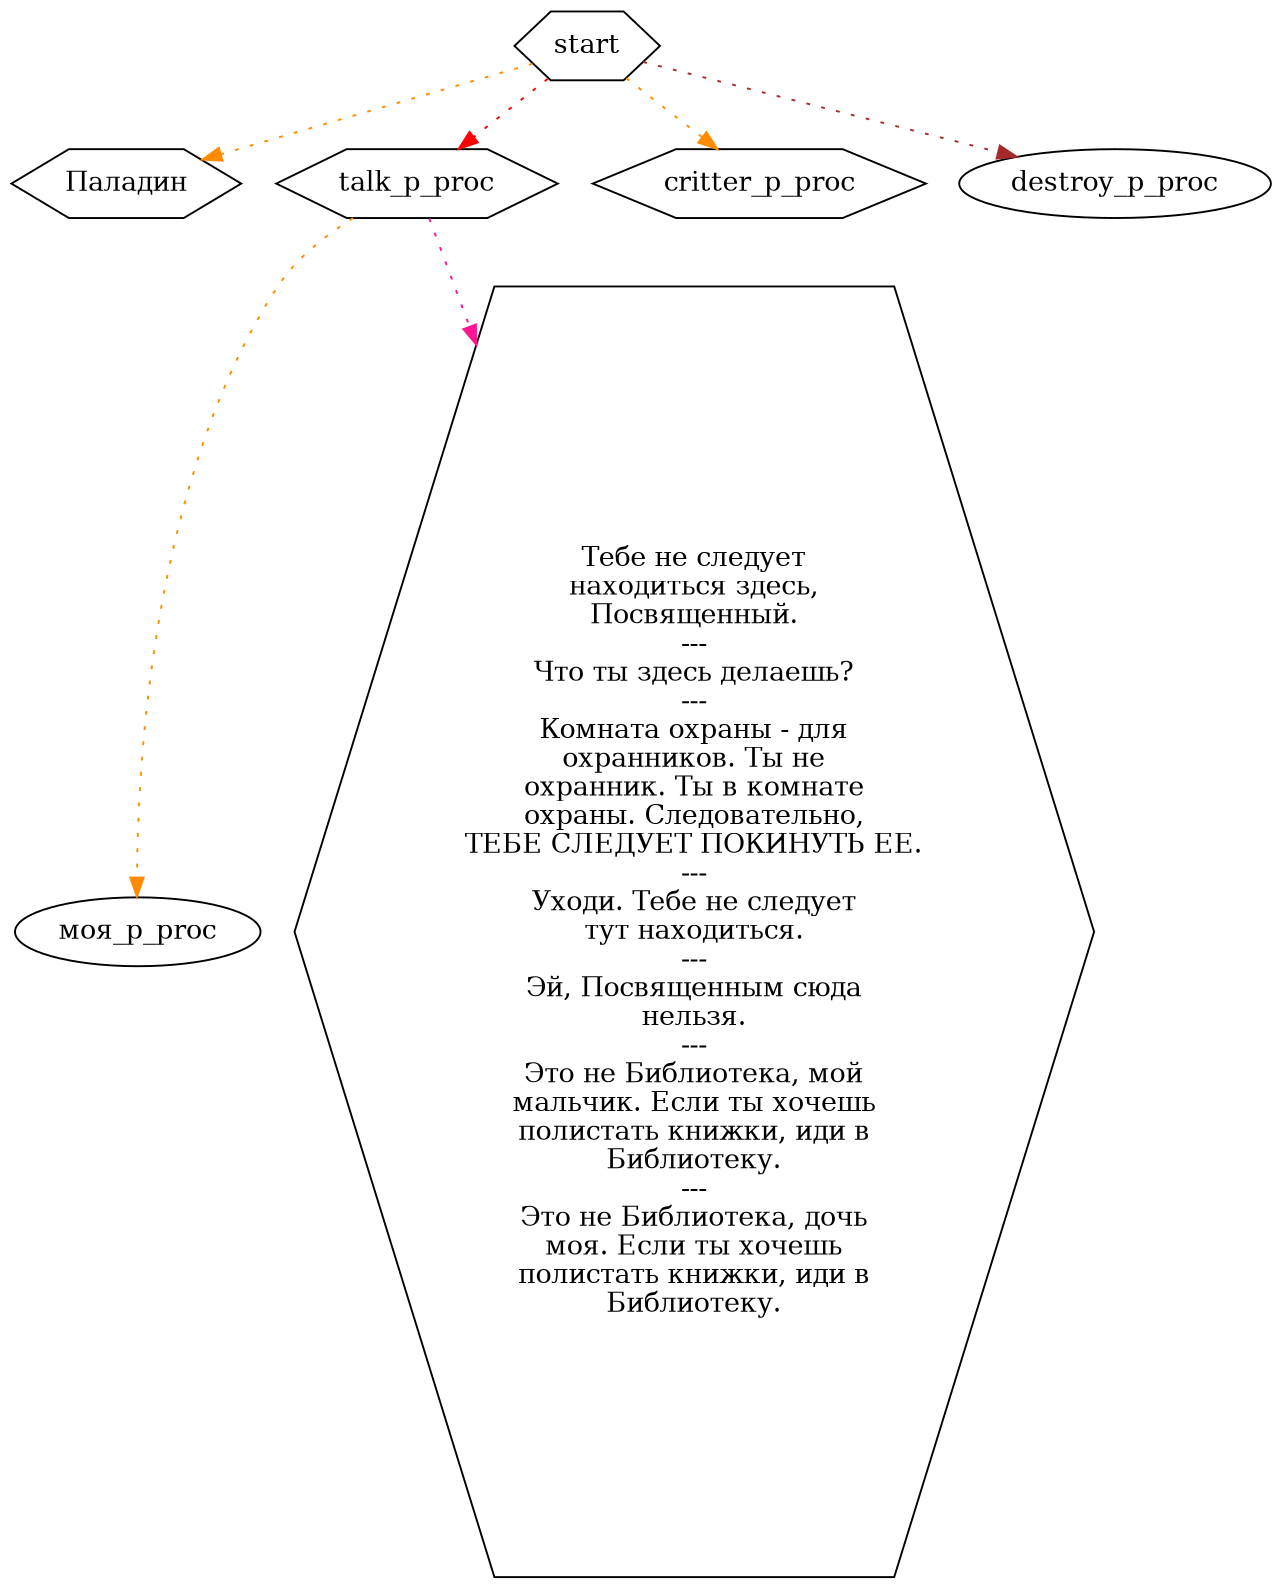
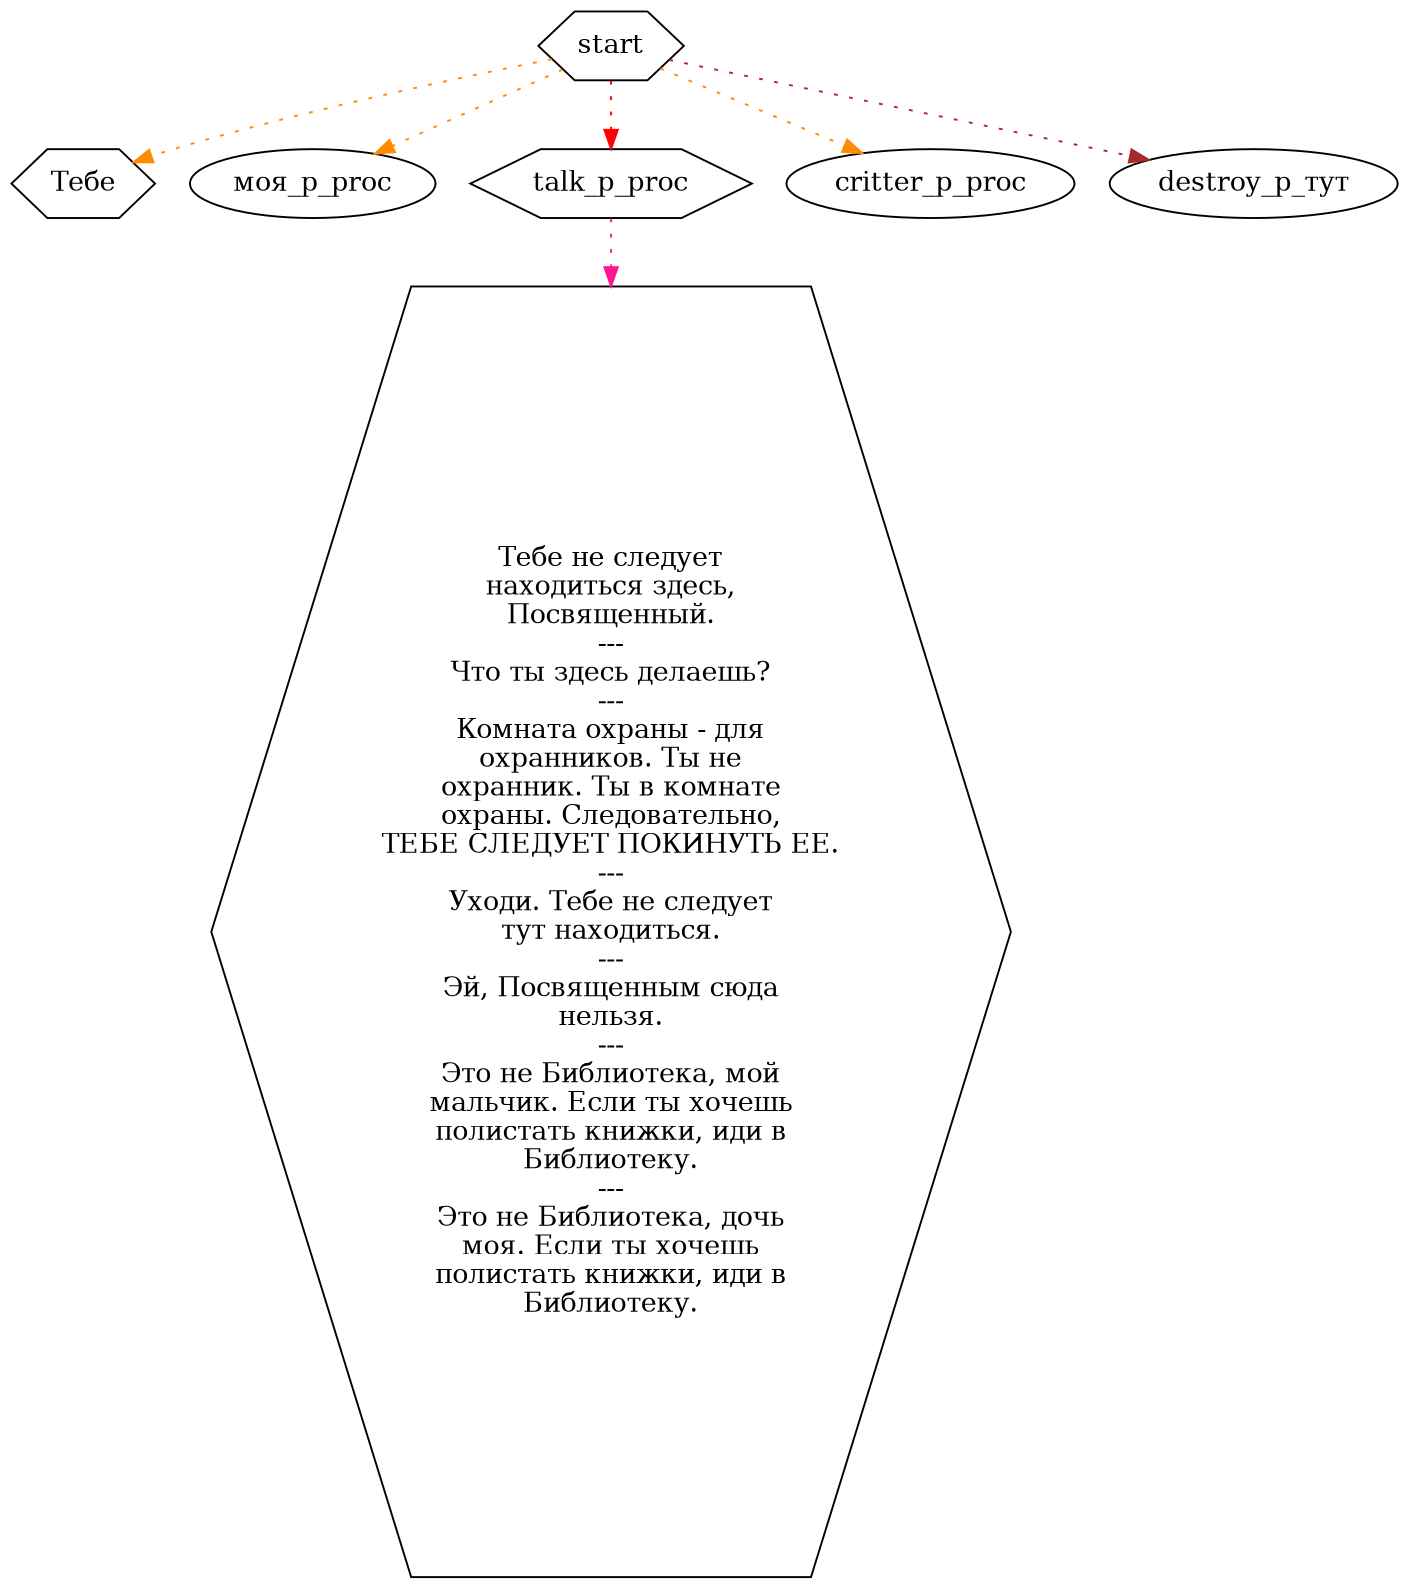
(126, 184) -> (83, 184)
(759, 184) -> (930, 184)
(1115, 184) -> (1254, 184)
(180, 522) -> (477, 108)
